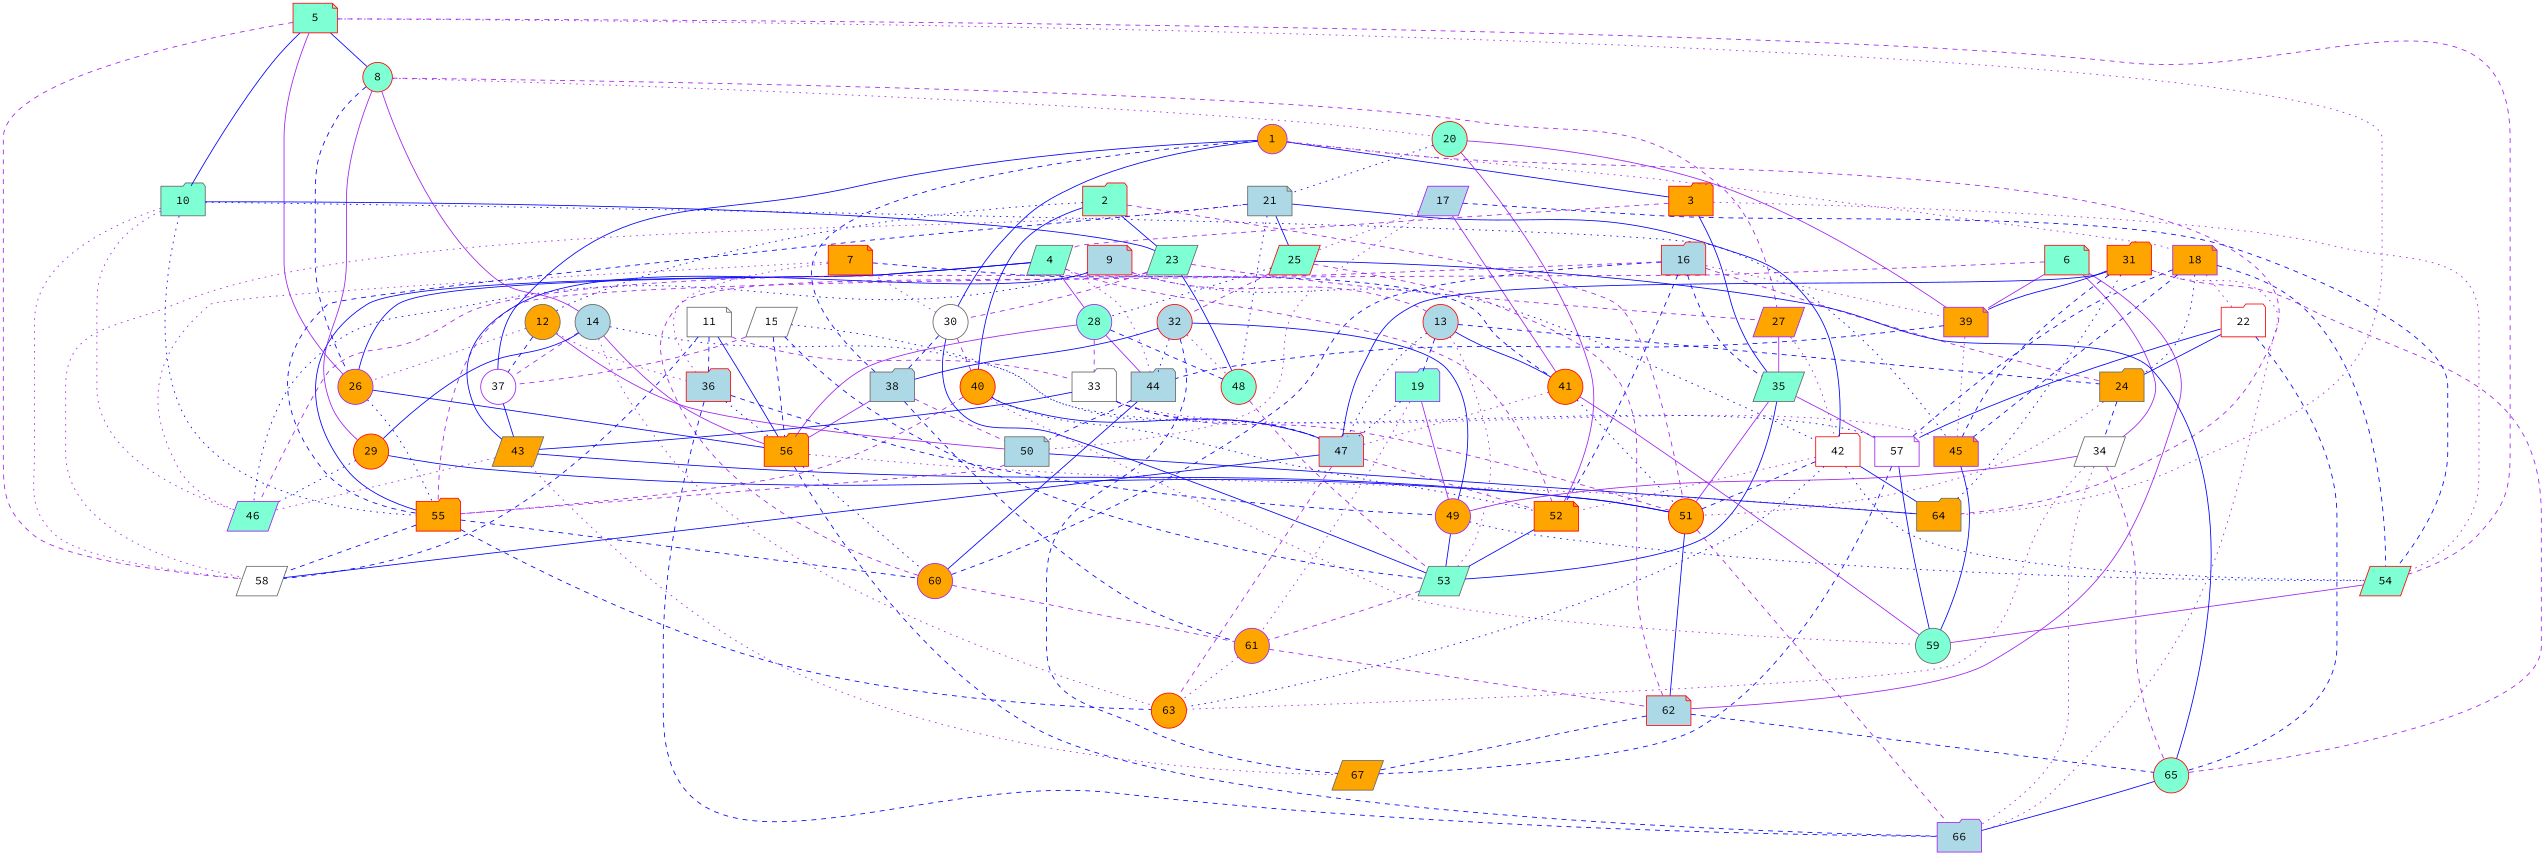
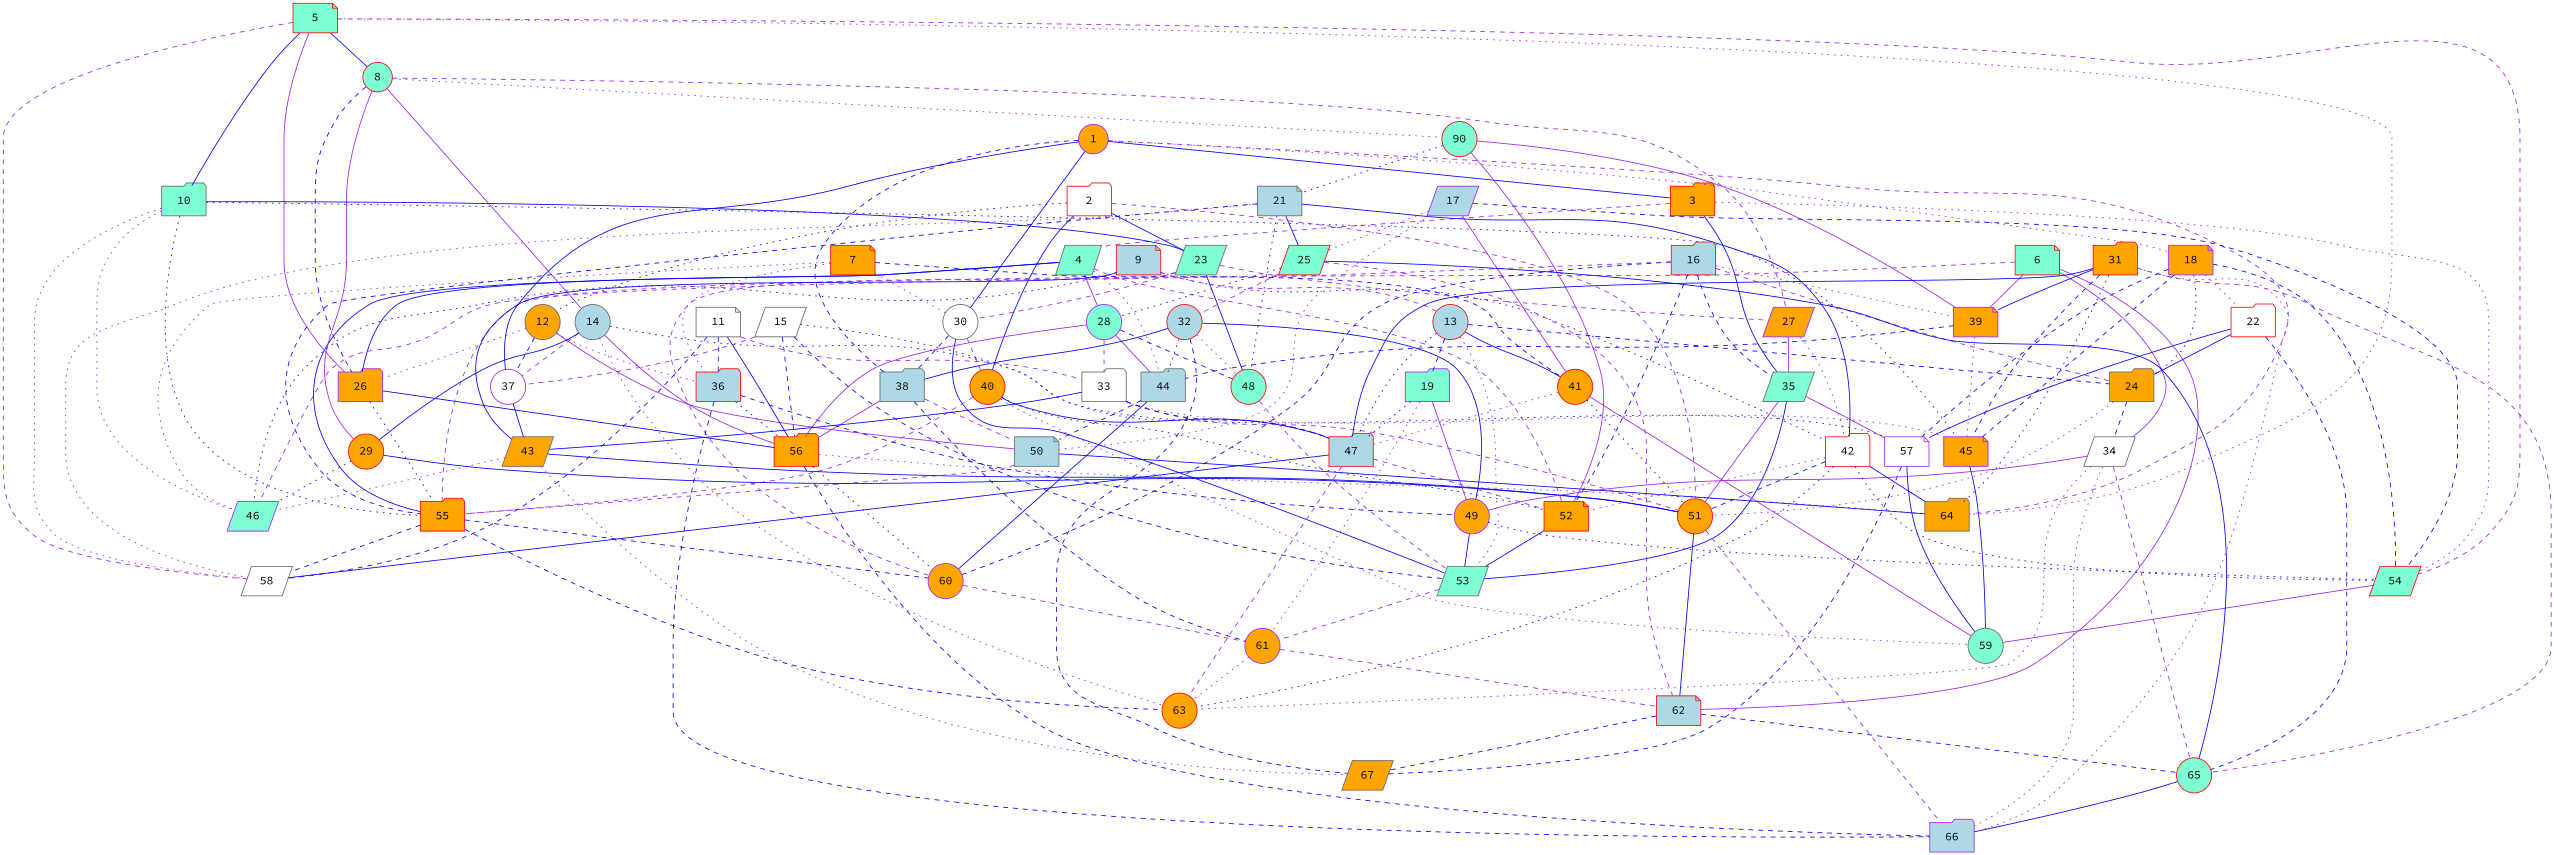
(1450, 139) -> (1459, 139)
(1105, 201) -> (1089, 201)
(355, 387) -> (360, 387)
